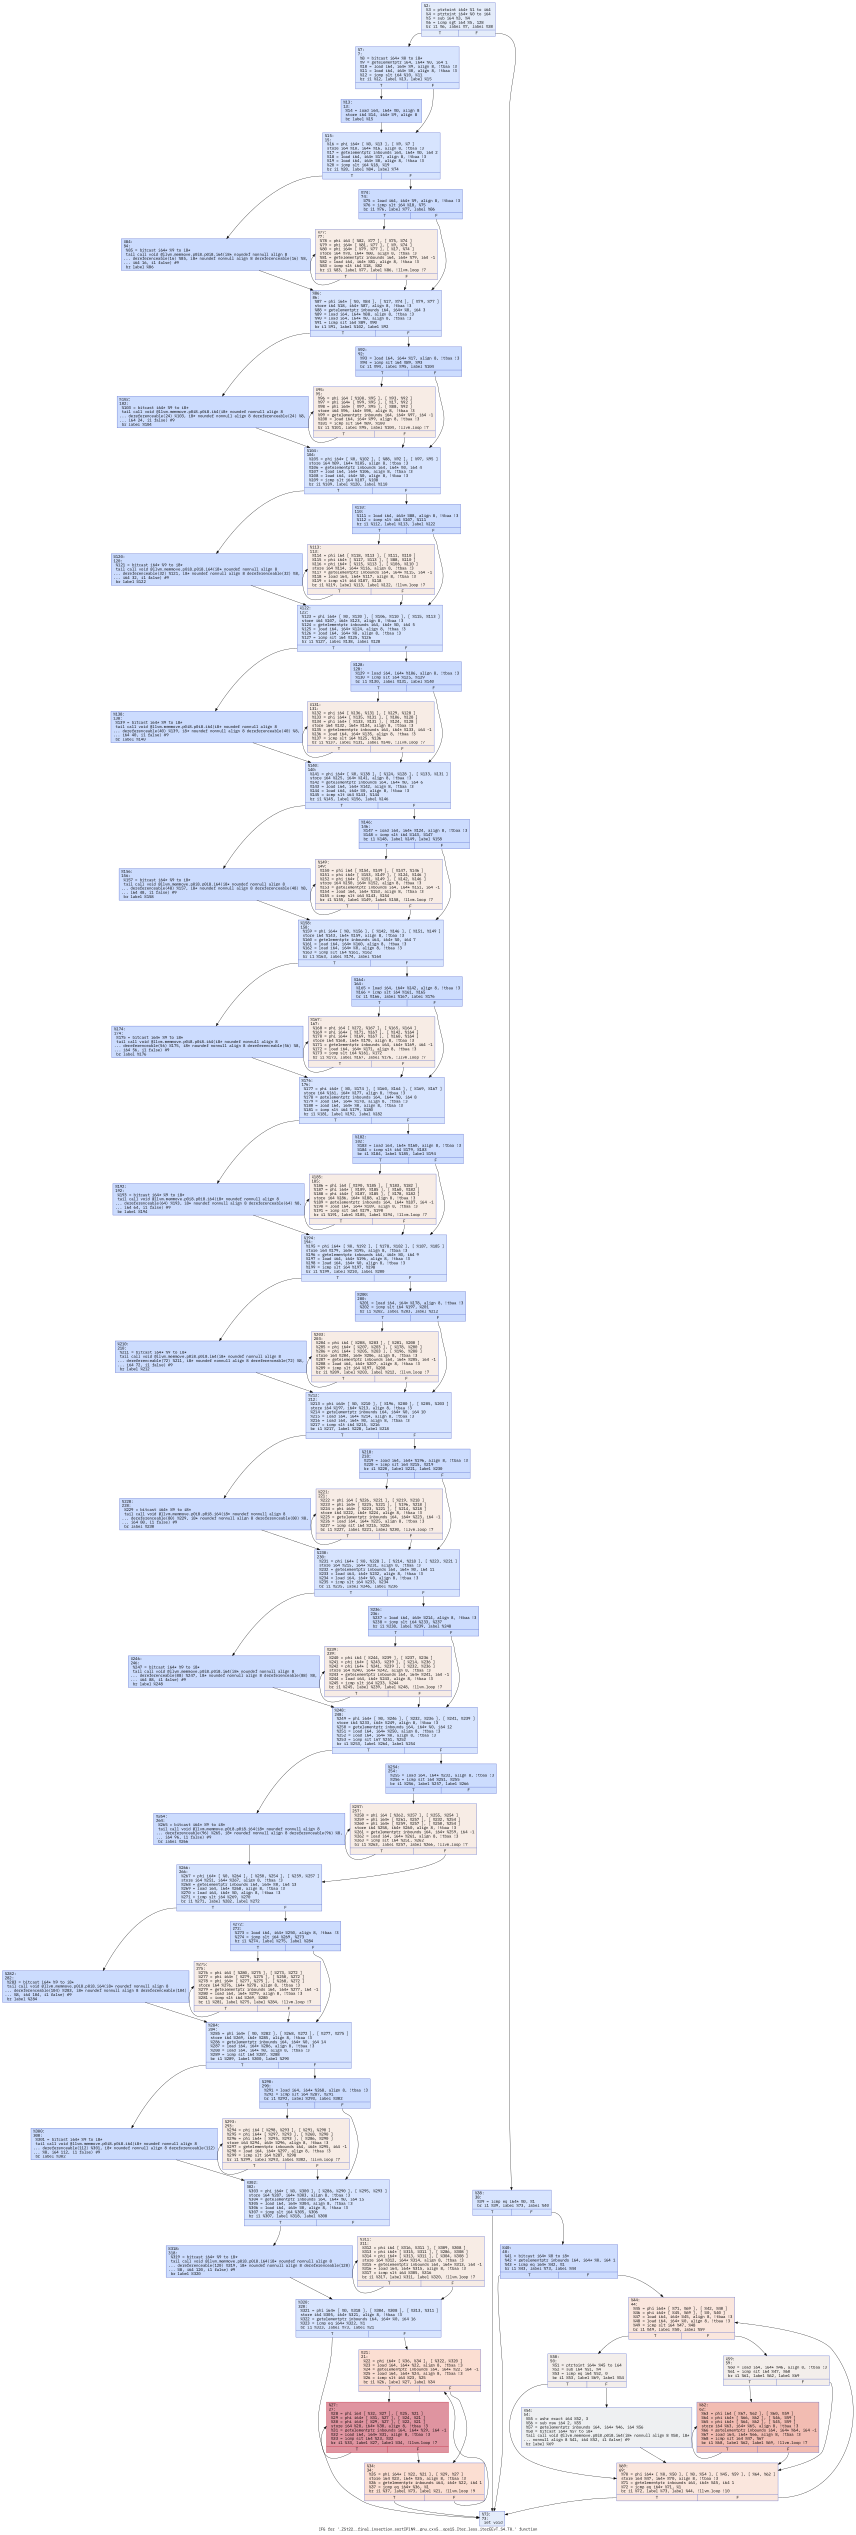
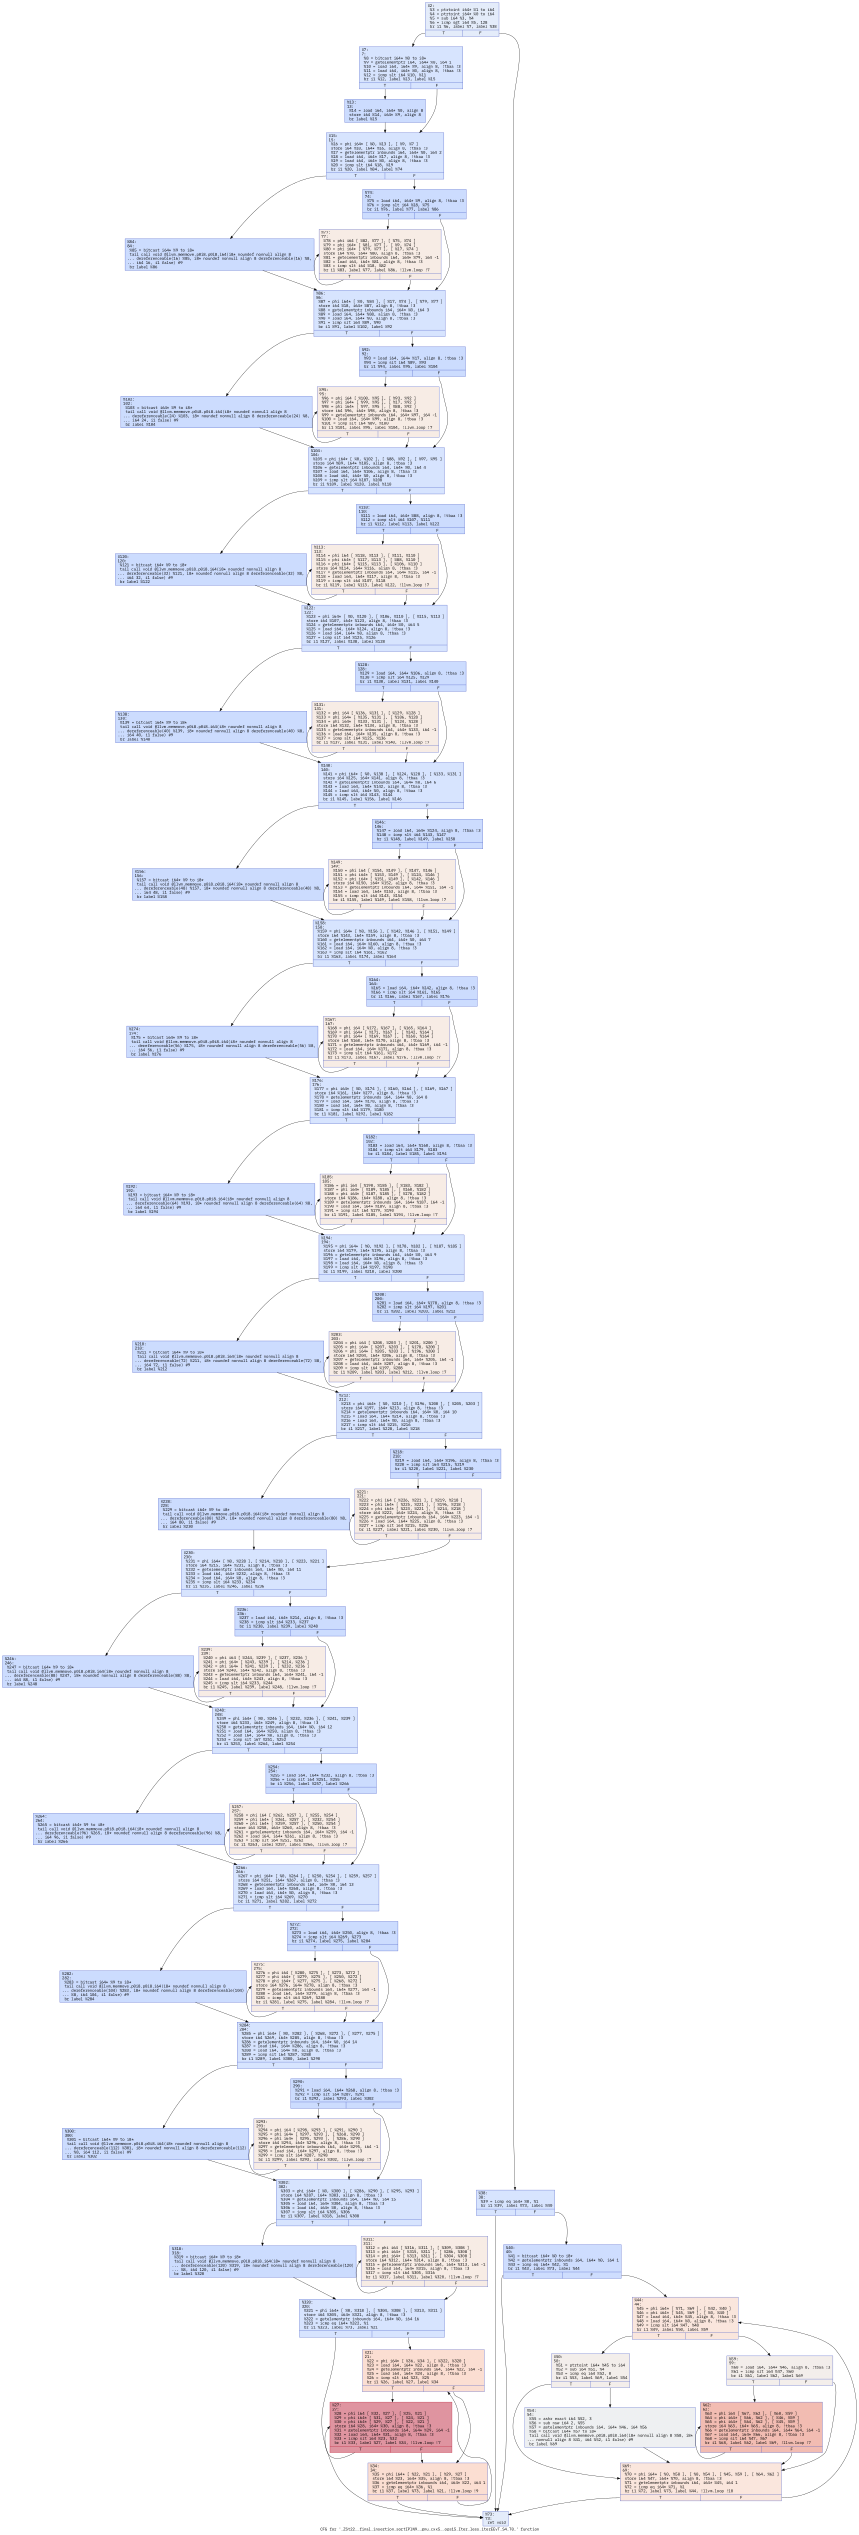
(450, 1514) -> none
none -> (366, 1827)
